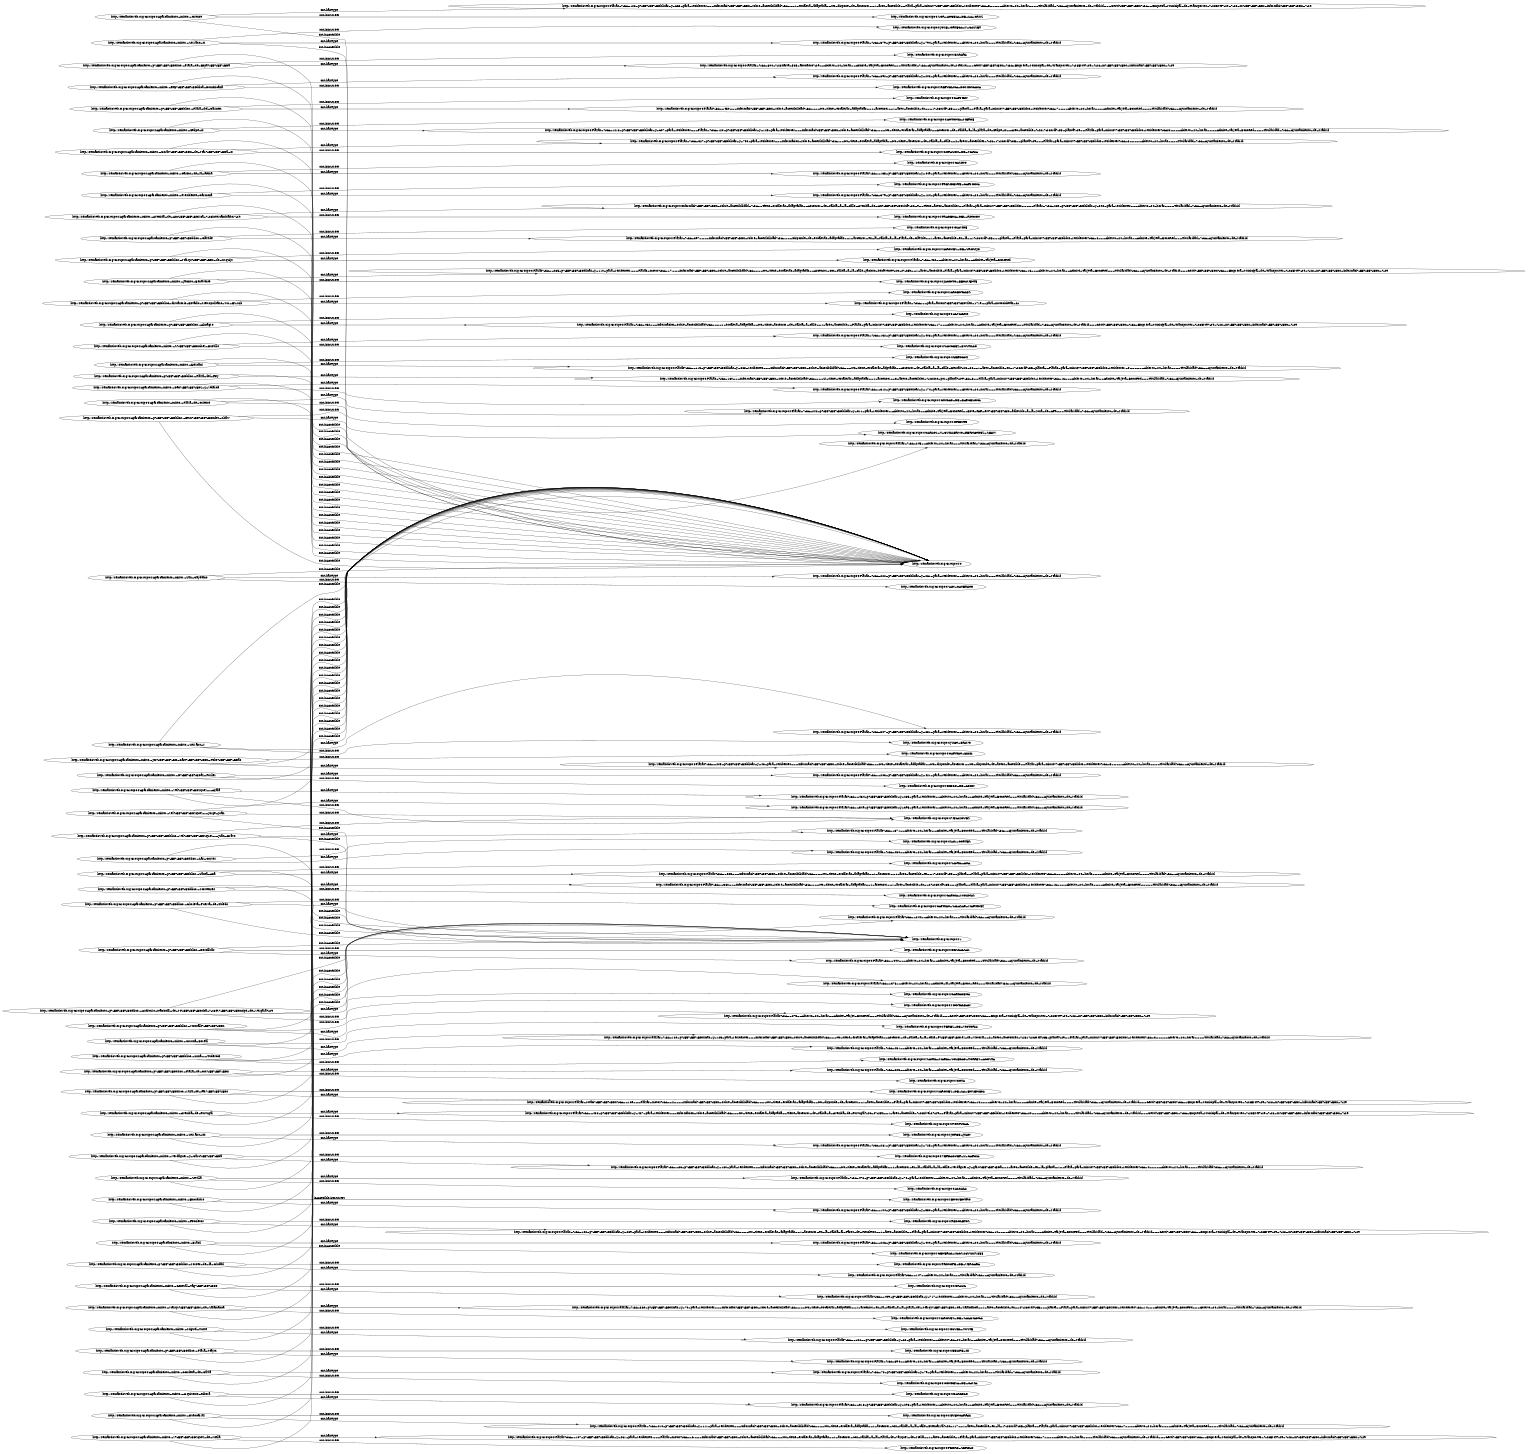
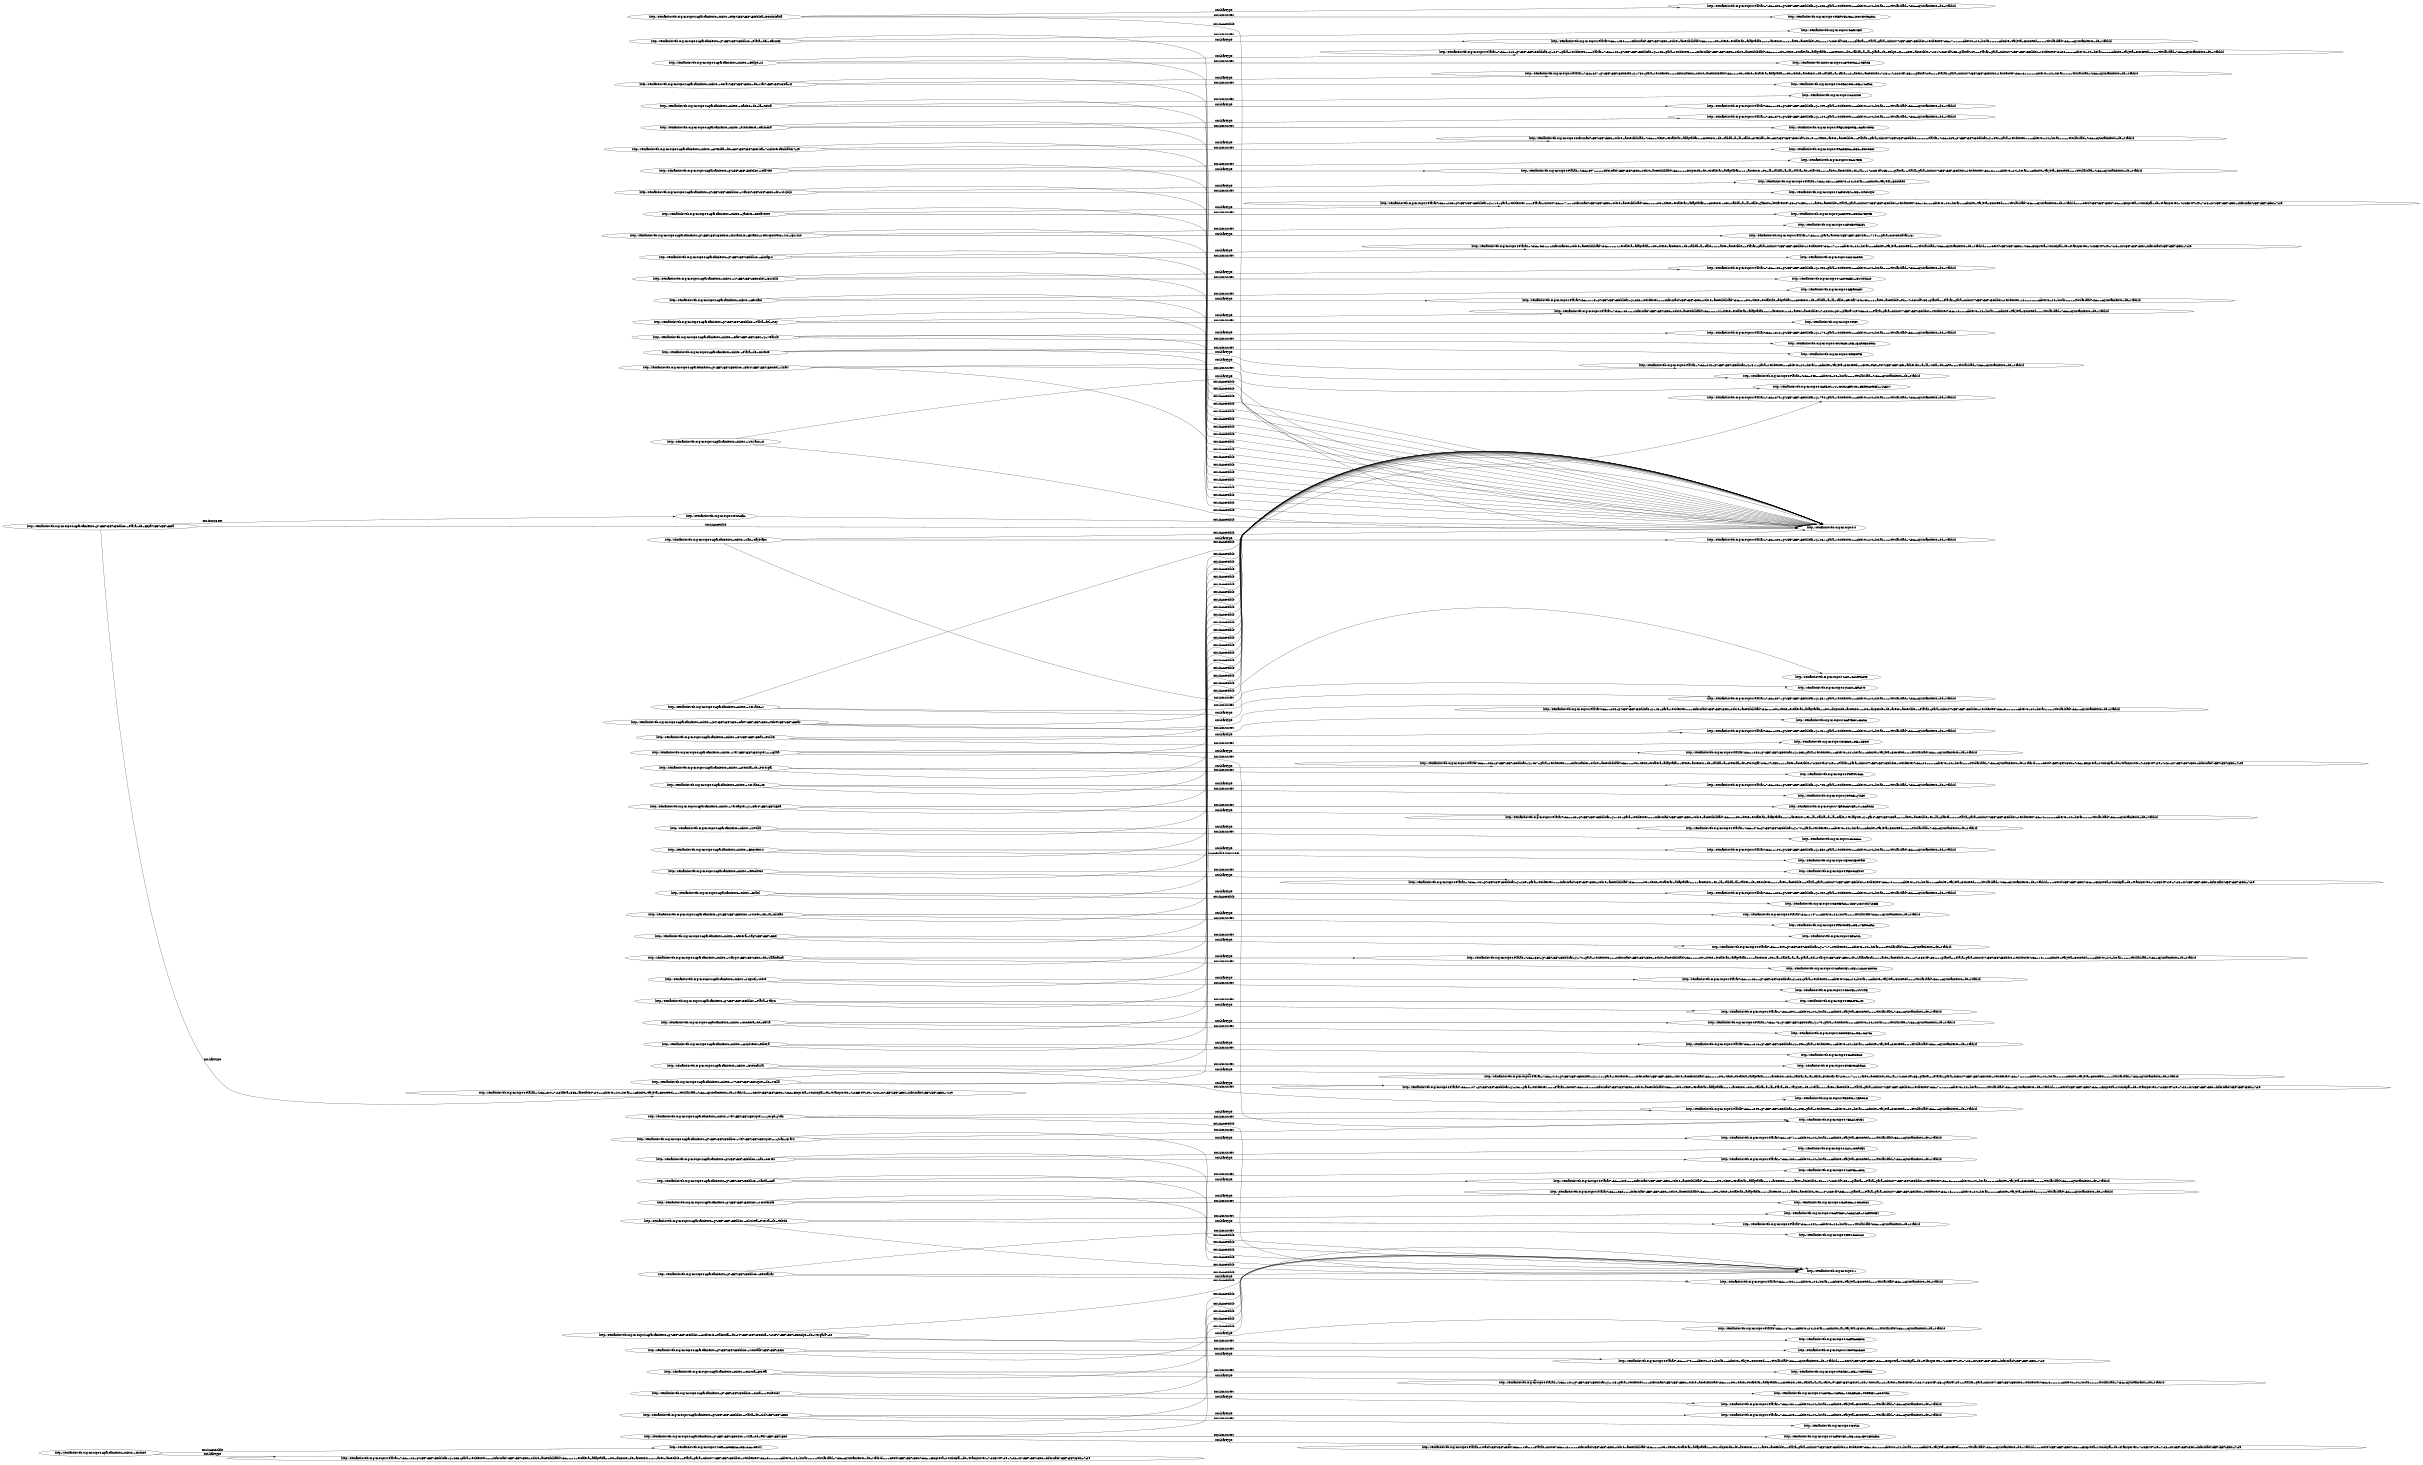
(329, 16) -> (212, 1450)
(937, 28) -> none
(937, 120) -> (1832, 63)
none -> (1832, 322)
(349, 450) -> (1276, 522)
